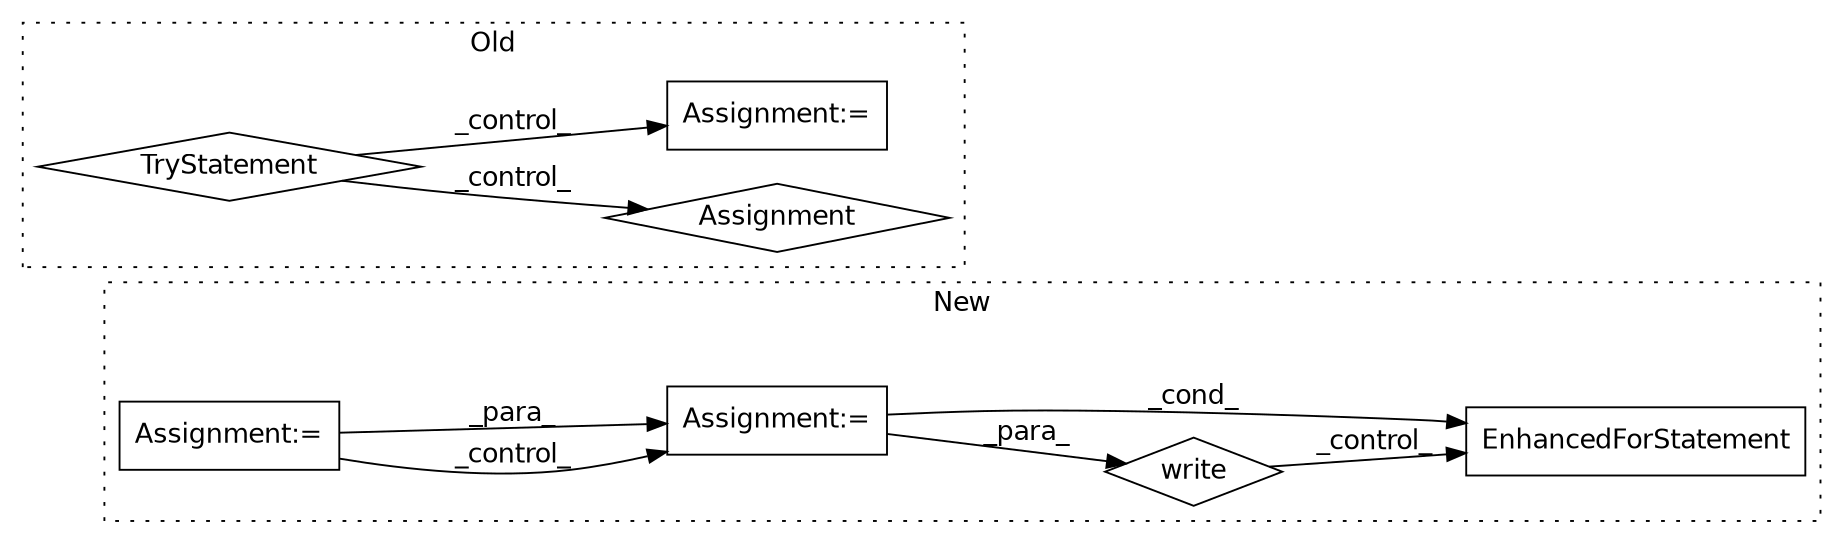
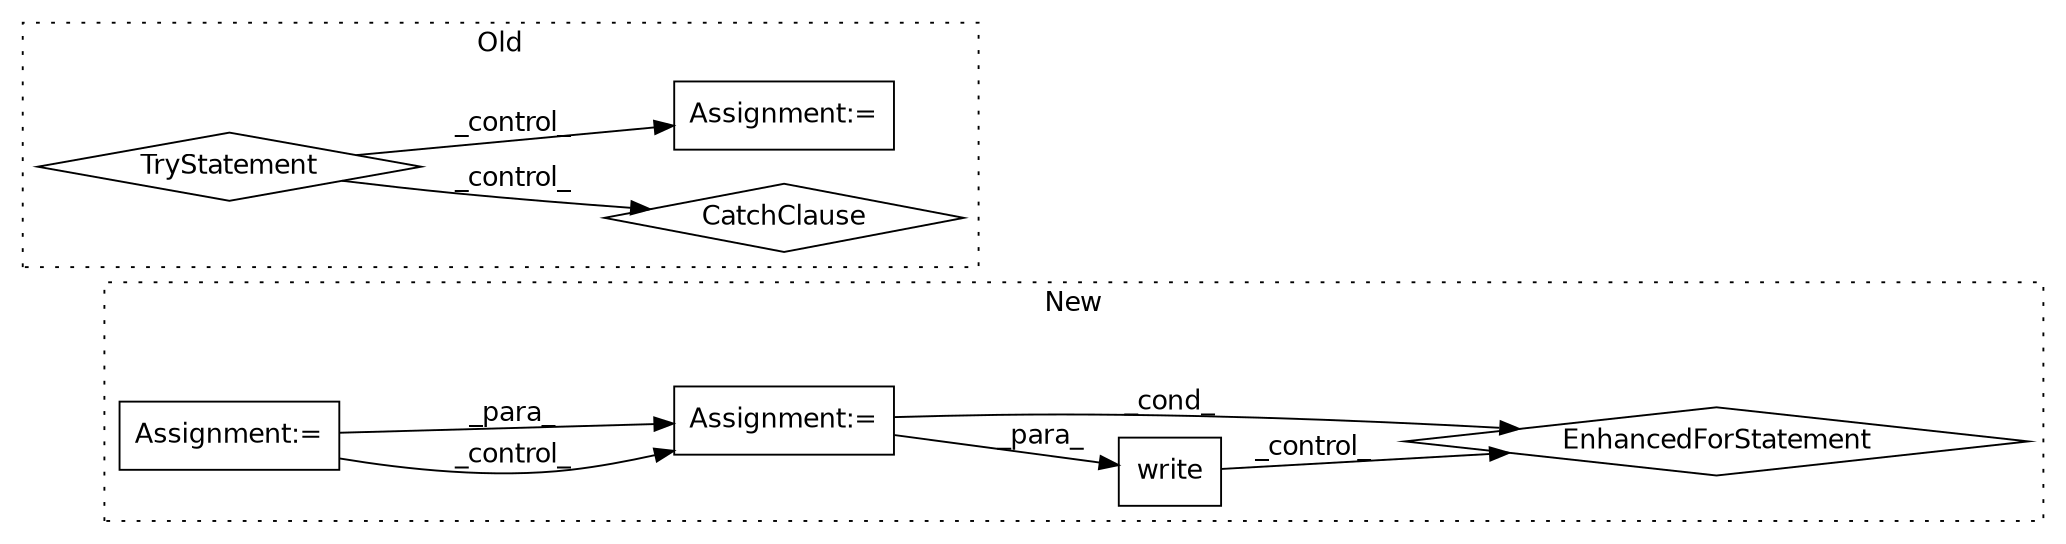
(777, 218) -> (784, 218)
(1636, 441) -> (1717, 441)
(1194, 472) -> (1170, 472)
